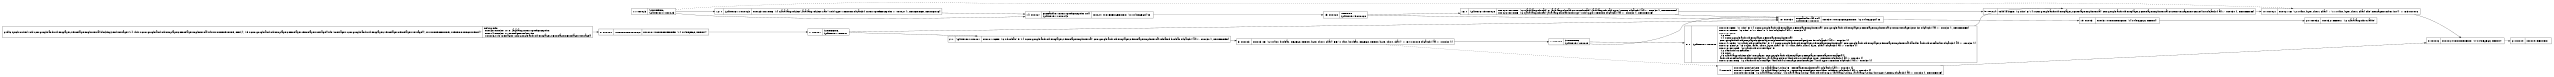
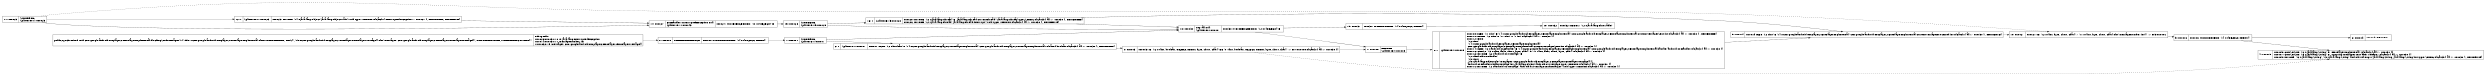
(1347, 14) -> (808, 23)
(1808, 18) -> (1203, 28)
(1682, 27) -> (1309, 39)
(1572, 40) -> (1387, 48)
(2182, 55) -> (2284, 45)
